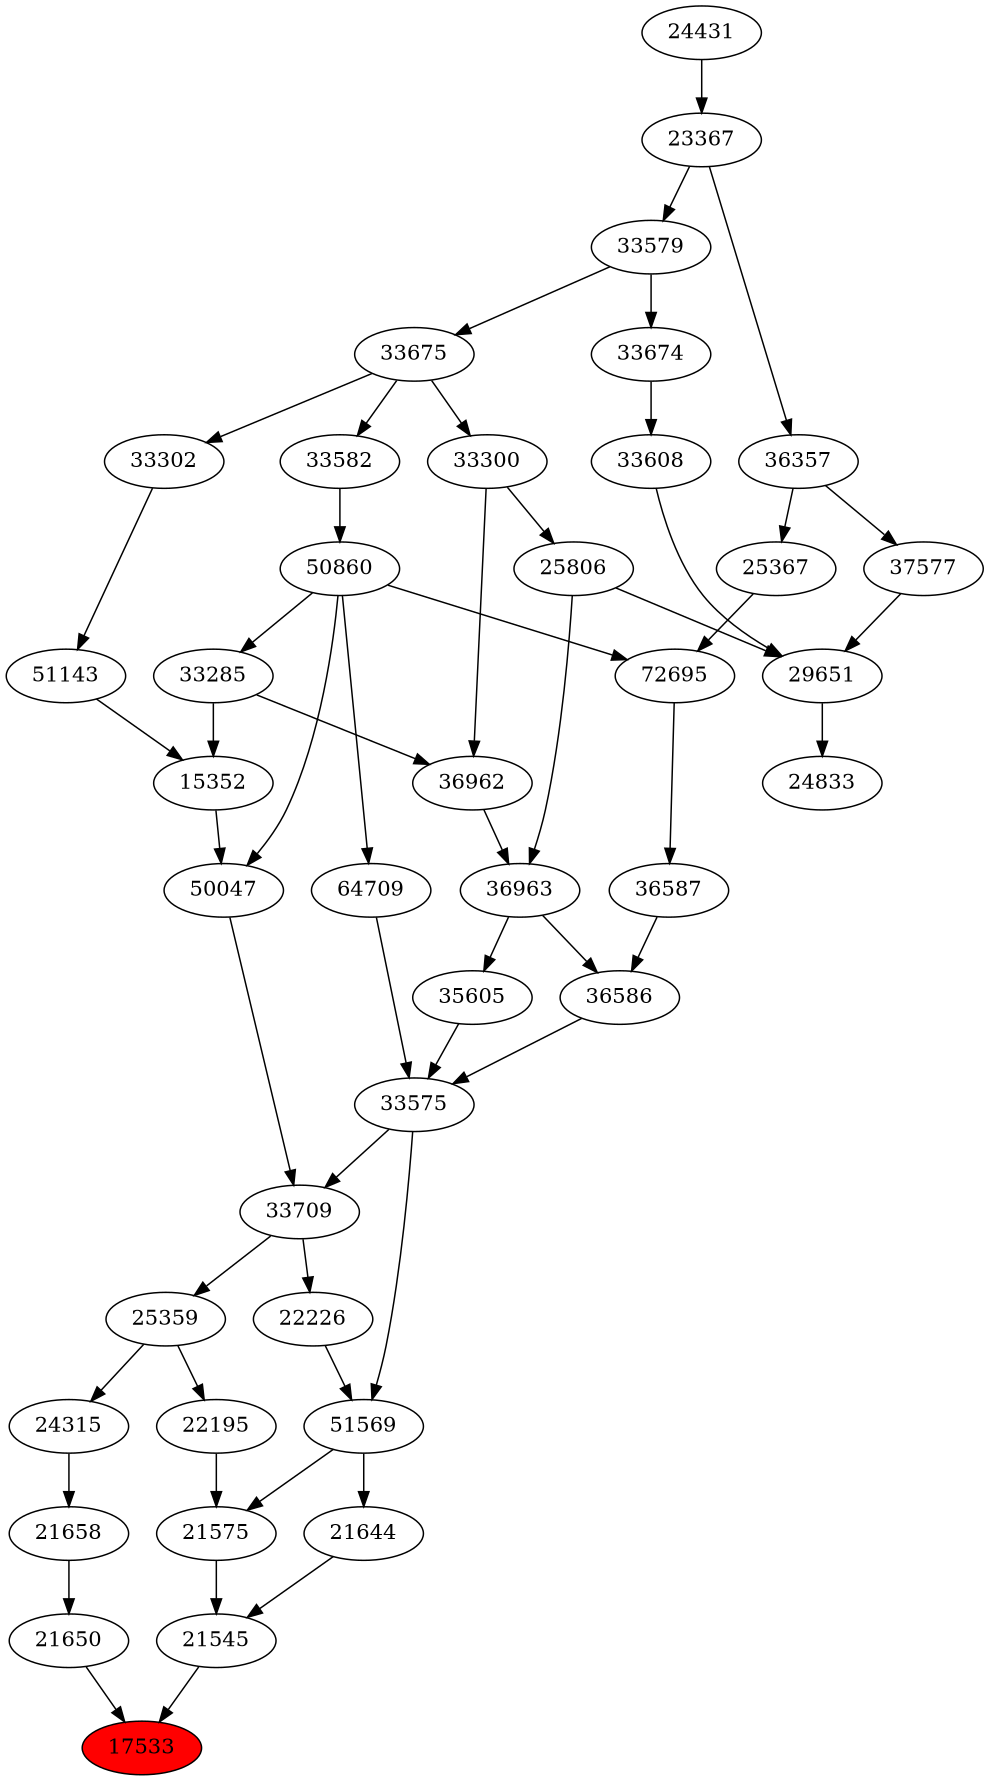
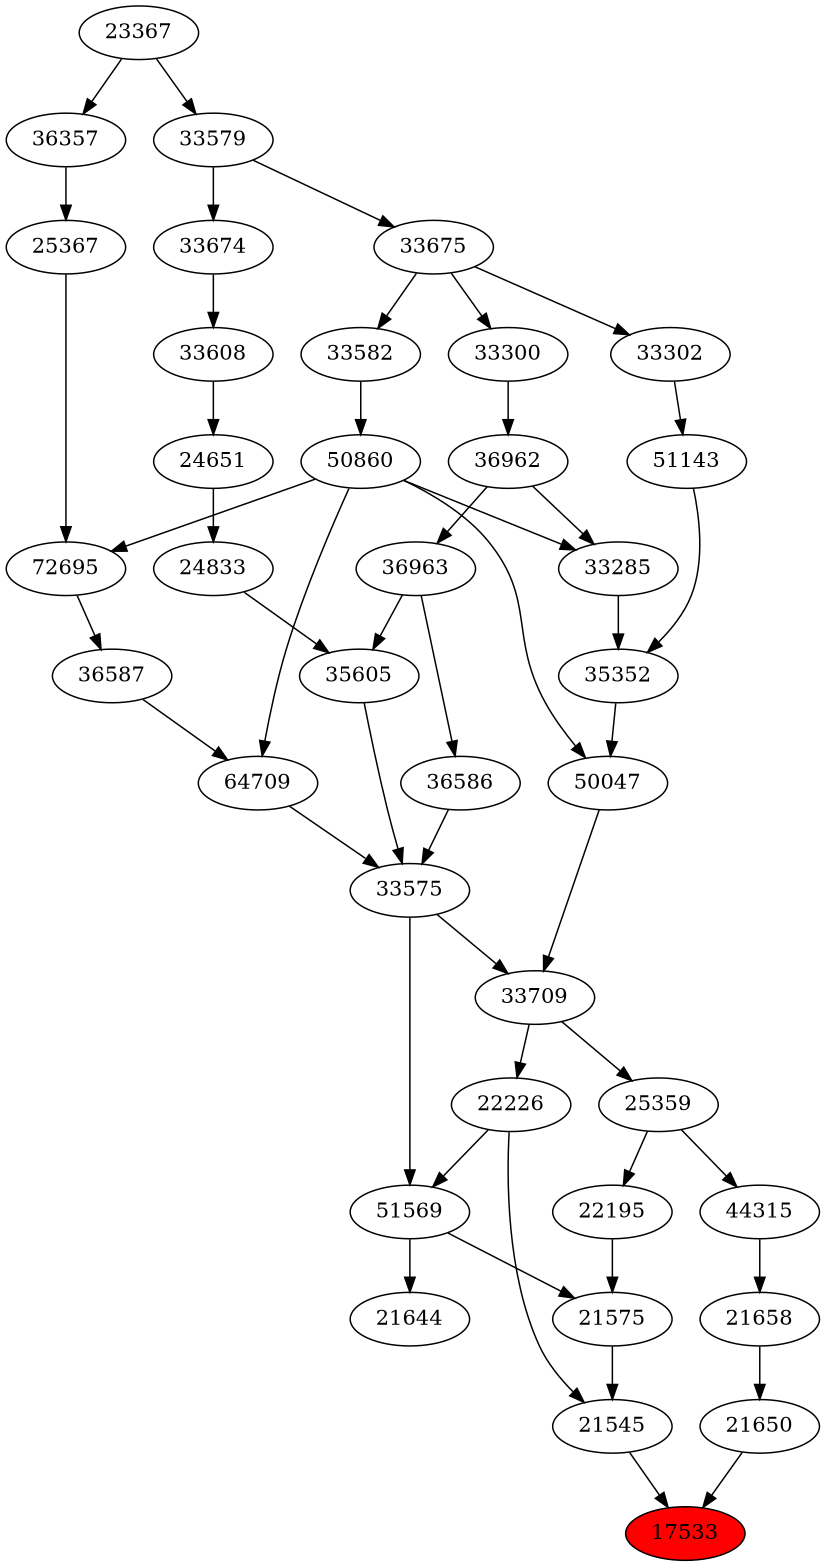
(702, 33) -> none
(574, 569) -> none
(924, 569) -> none
none -> (280, 618)
(822, 676) -> (213, 462)
(336, 727) -> (558, 510)
(213, 783) -> (618, 676)
(648, 937) -> (179, 725)
(69, 1426) -> (760, 1212)
(297, 1583) -> (514, 1256)
